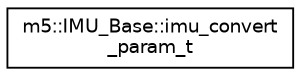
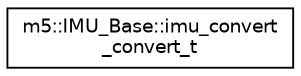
(150, 38) -> (150, 38)
